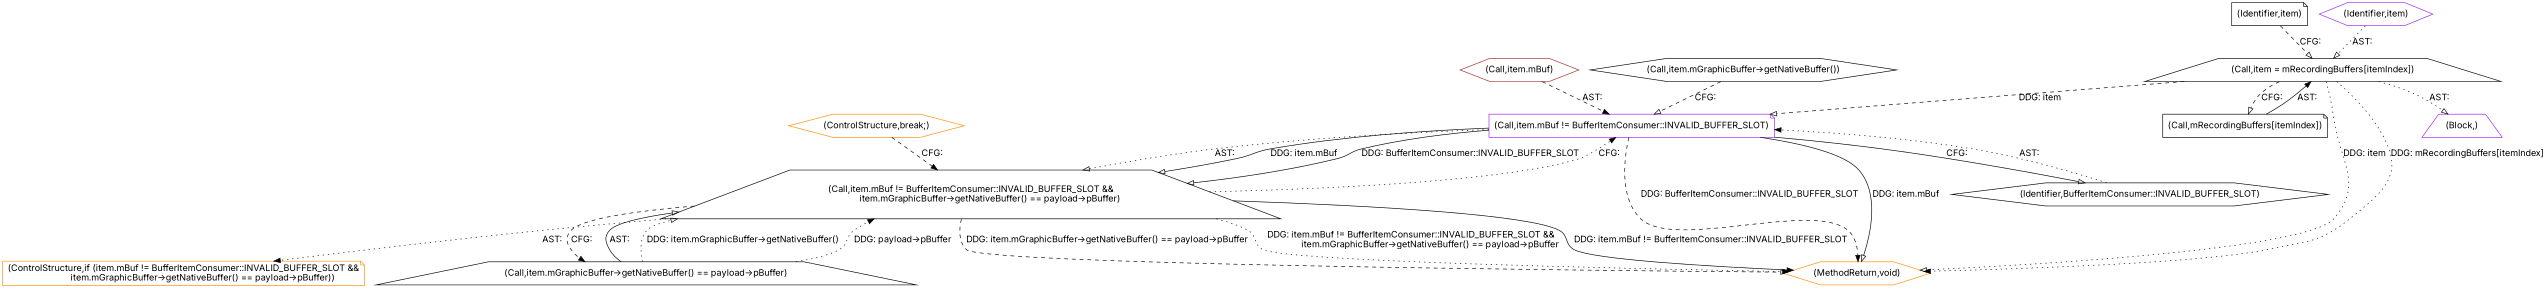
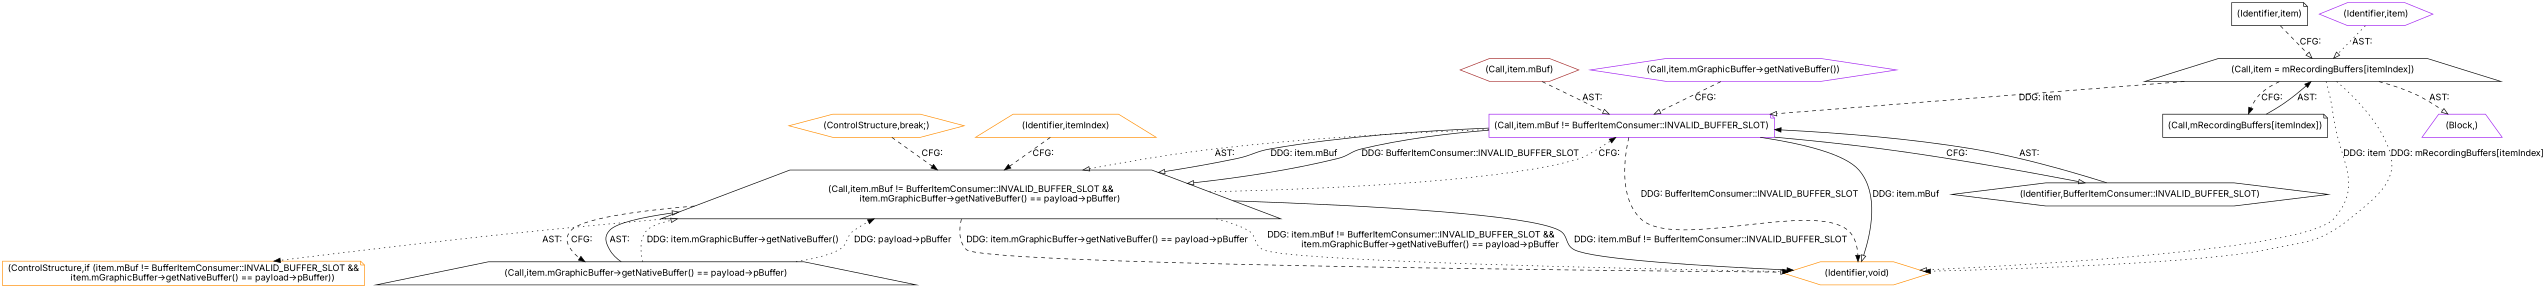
(1743, 70) -> (1743, 70)
(2262, 92) -> (2262, 92)
(2412, 93) -> (2412, 93)
(1573, 96) -> (1573, 96)
none -> (1066, 126)
(1946, 145) -> (1946, 145)
(1857, 273) -> (1857, 273)
